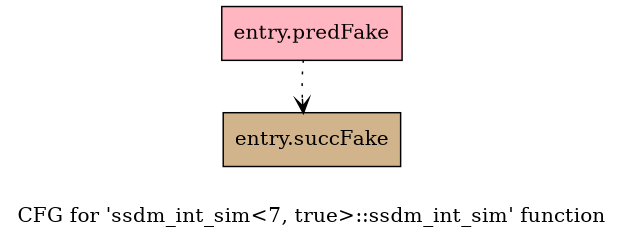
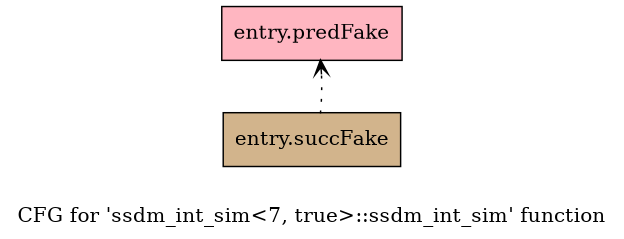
(302, 79) -> (322, 94)
